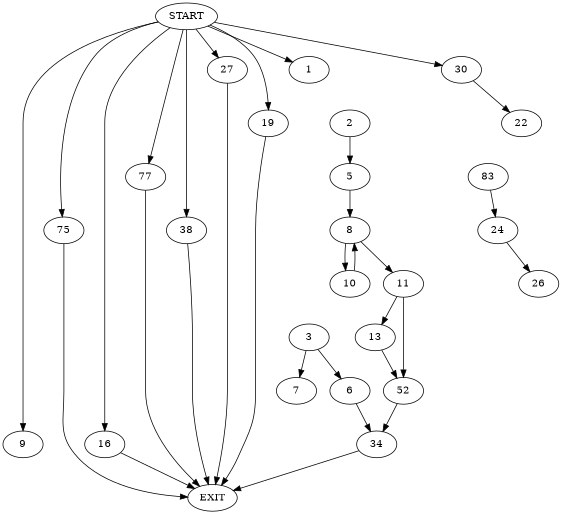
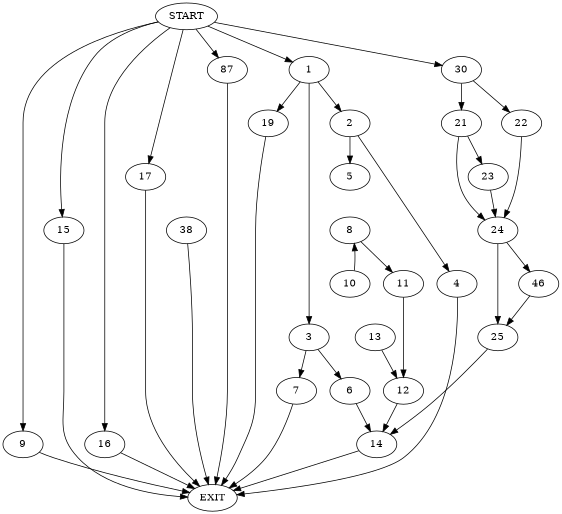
(252, 54) -> (291, 94)
(227, 70) -> (227, 70)
none -> (327, 94)
(187, 119) -> none
none -> (461, 123)
none -> (518, 175)
(146, 177) -> (146, 177)
(488, 177) -> (488, 177)
none -> (309, 200)
(350, 200) -> none
(64, 230) -> (64, 230)
(345, 253) -> none
none -> (457, 284)
(539, 284) -> (539, 284)
(391, 307) -> none
none -> (498, 337)
(403, 391) -> (403, 391)
(377, 444) -> (377, 444)
none -> (272, 450)
none -> (110, 474)
